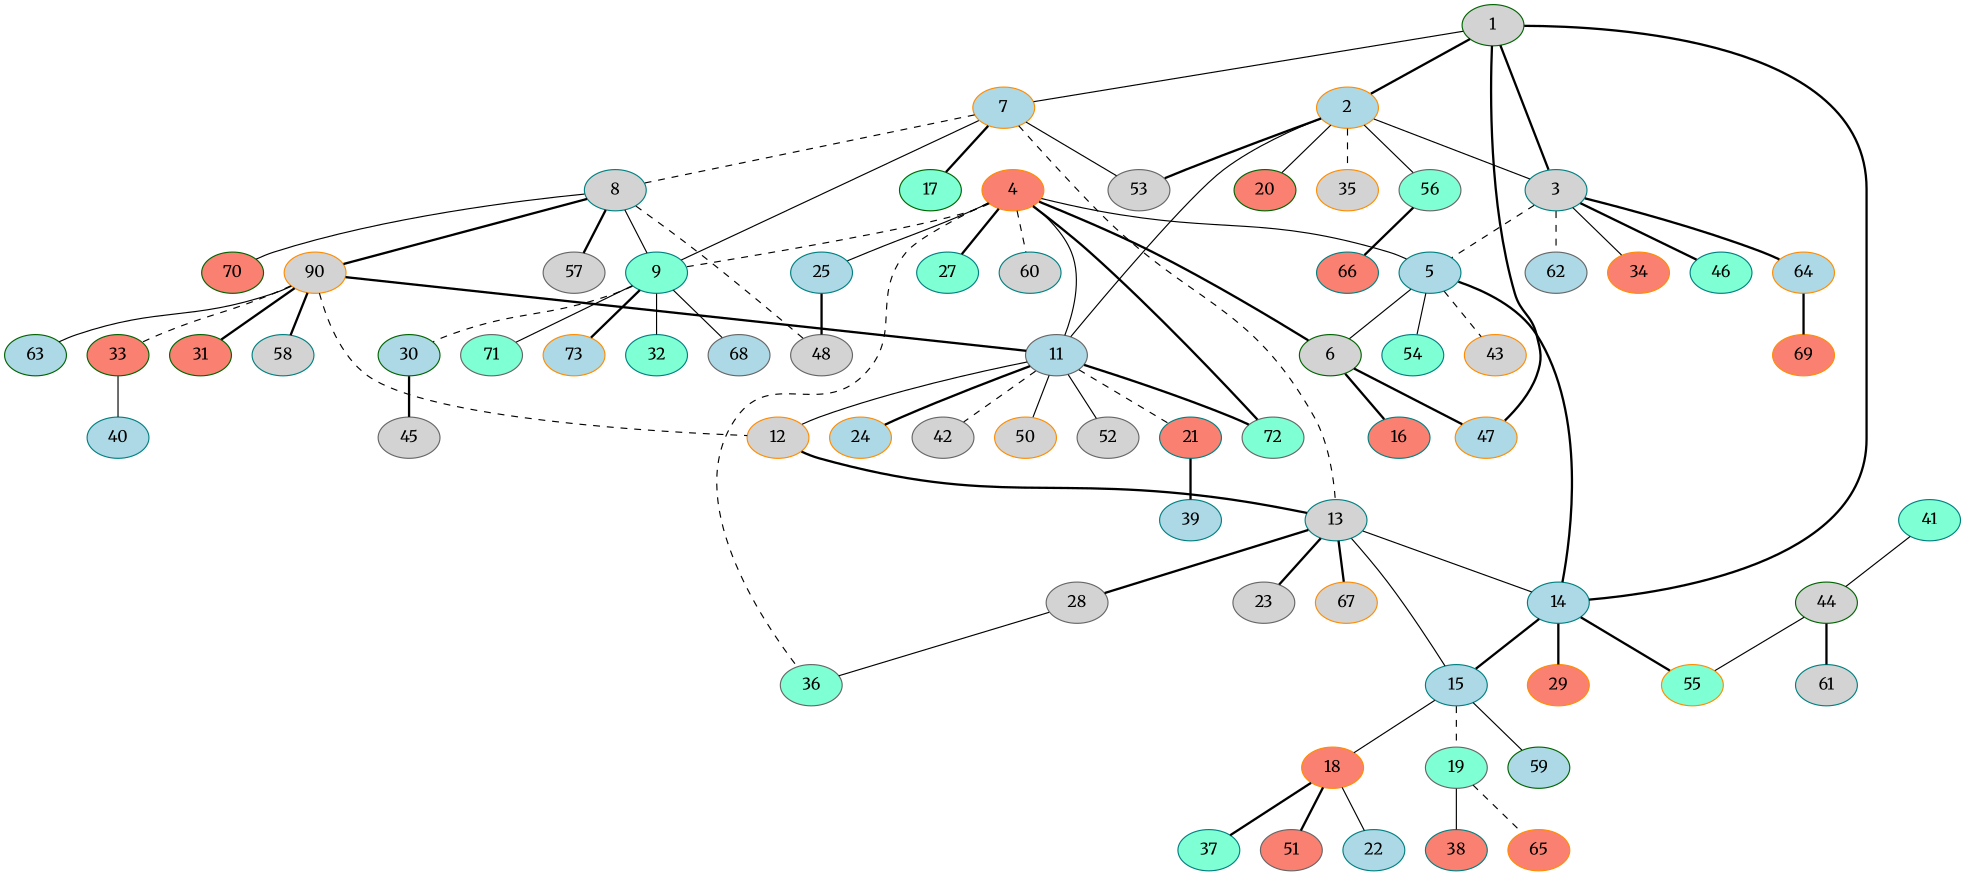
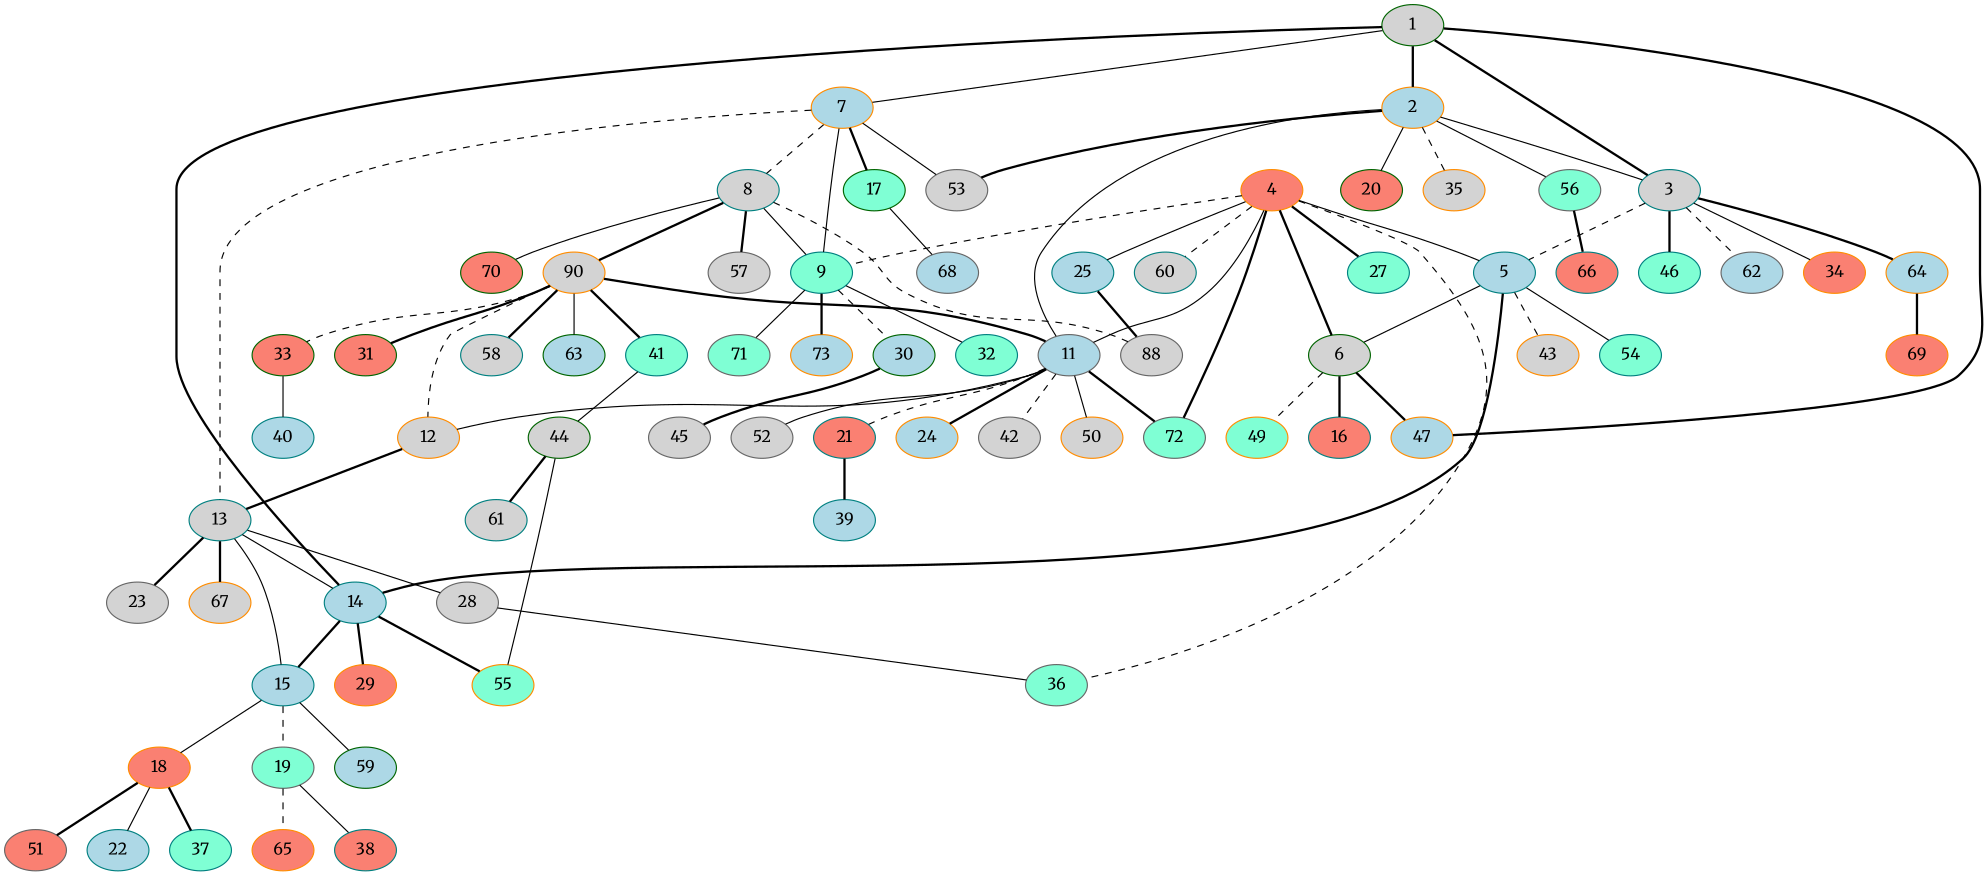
(690, 307) -> (911, 231)
none -> (615, 314)
(822, 355) -> (1152, 355)
none -> (1257, 438)
(1206, 561) -> (344, 561)
